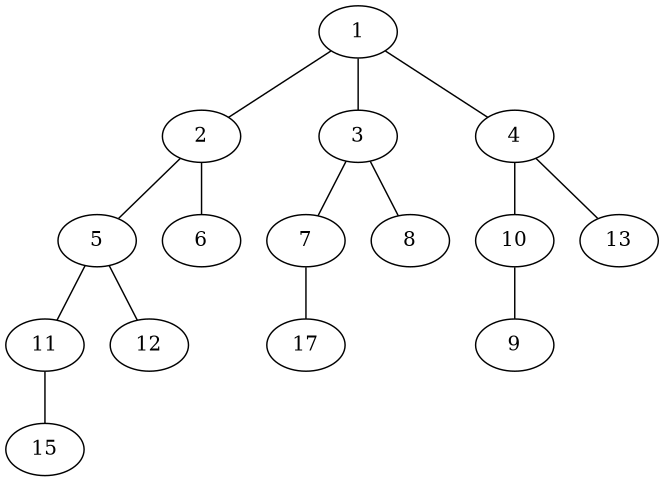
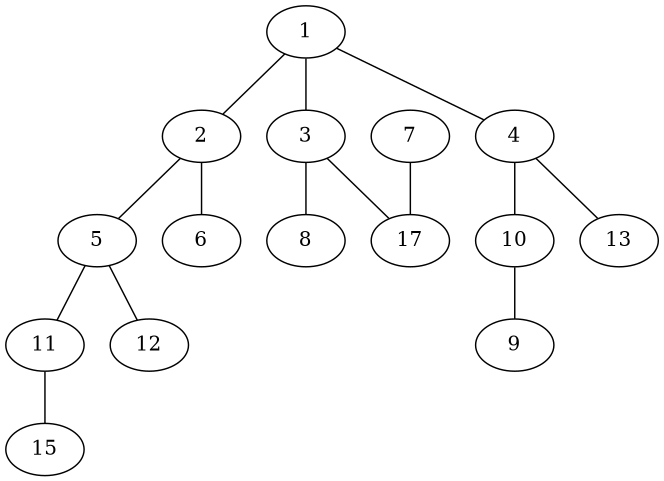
(332, 189) -> (358, 188)
